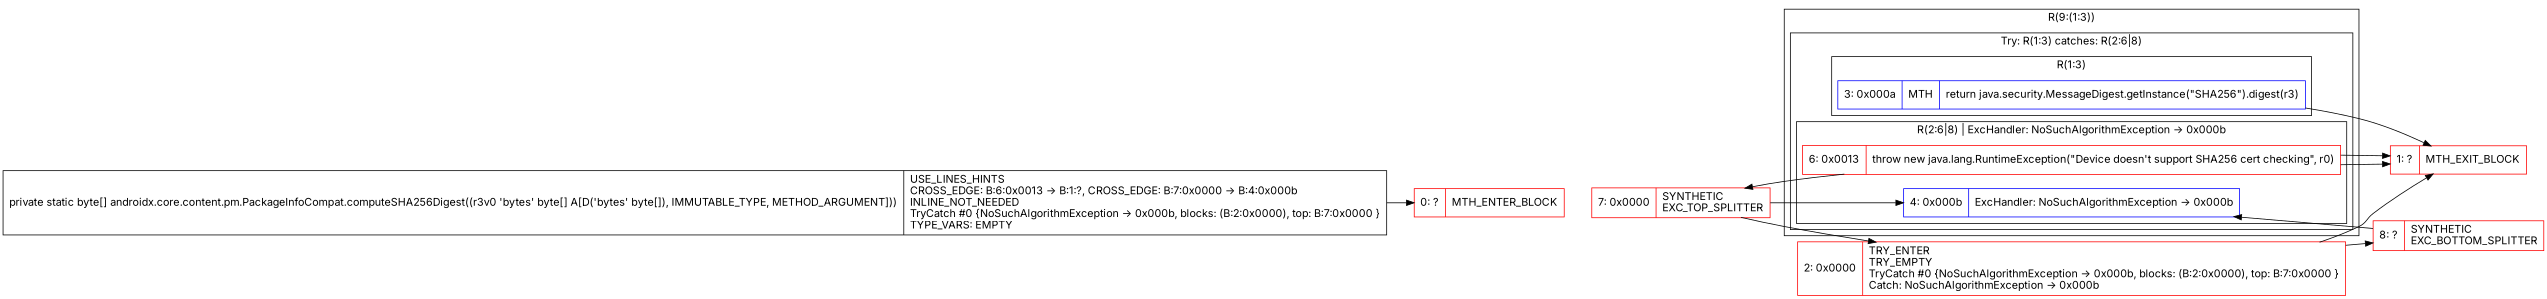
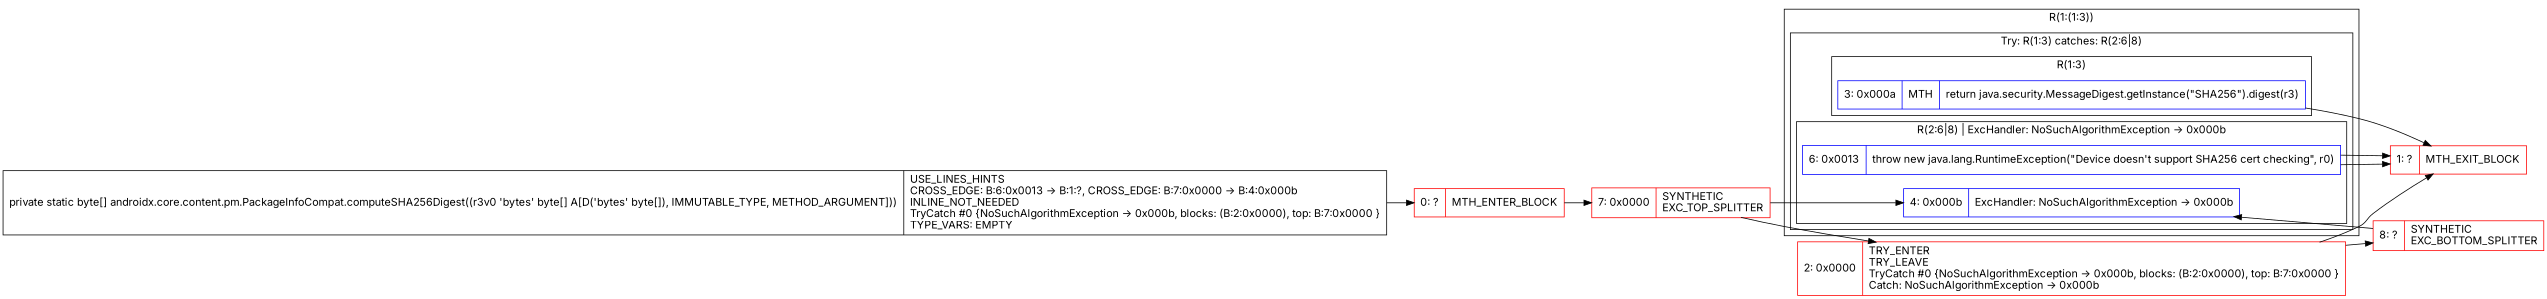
(2072, 18) -> (2072, 18)
(2072, 160) -> (2072, 160)
(1803, 179) -> (1574, 203)
(1901, 262) -> (1899, 262)
